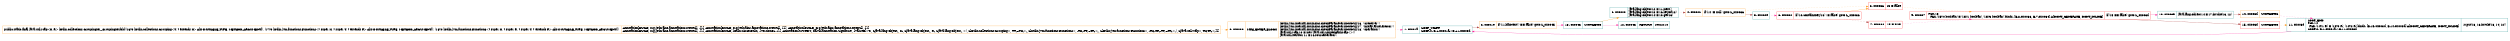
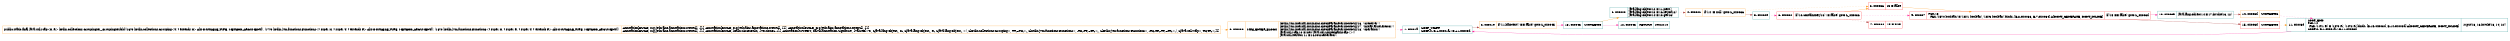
(1936, 9) -> (1936, 9)
(1936, 21) -> (1884, 15)
